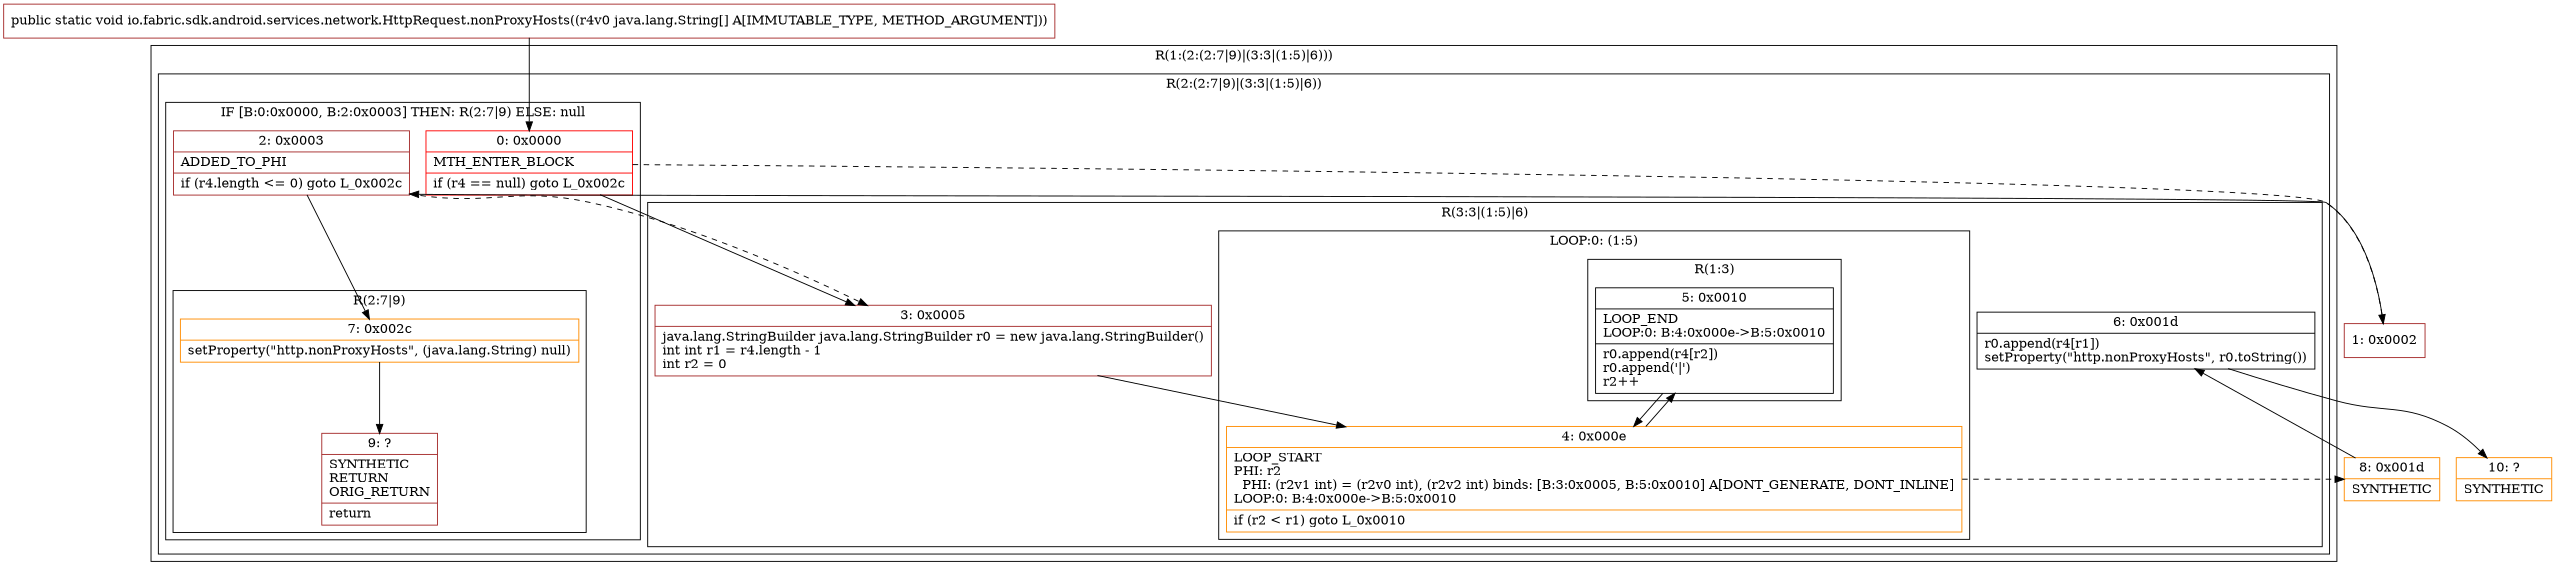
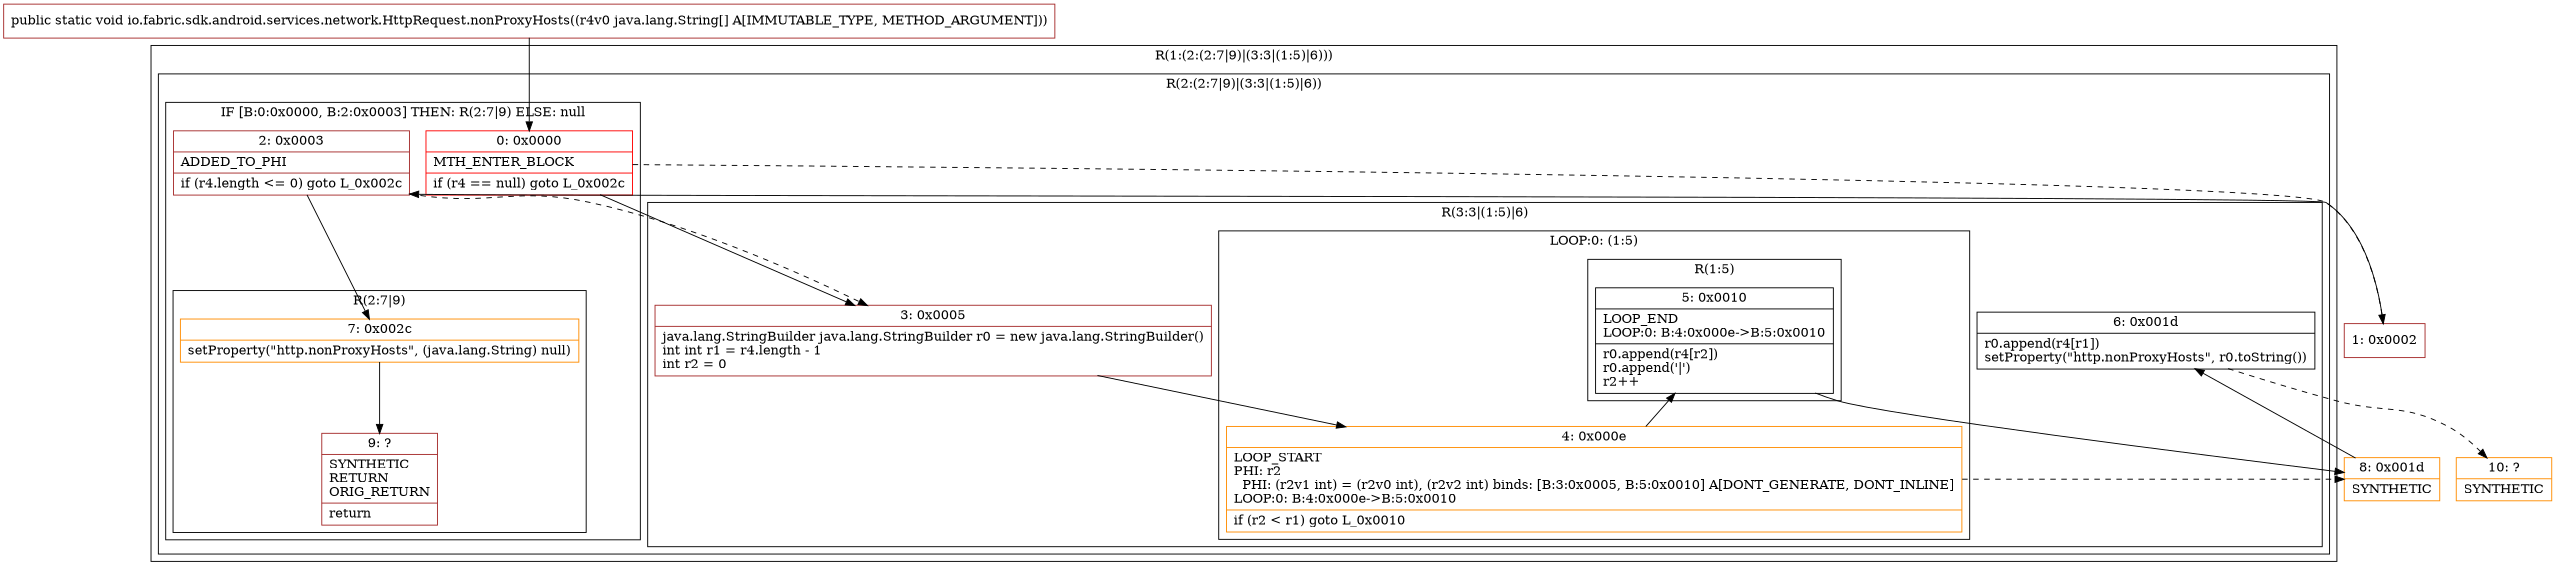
(1714, 270) -> (1714, 270)
(2357, 405) -> (2357, 405)
(1651, 406) -> (2074, 438)
